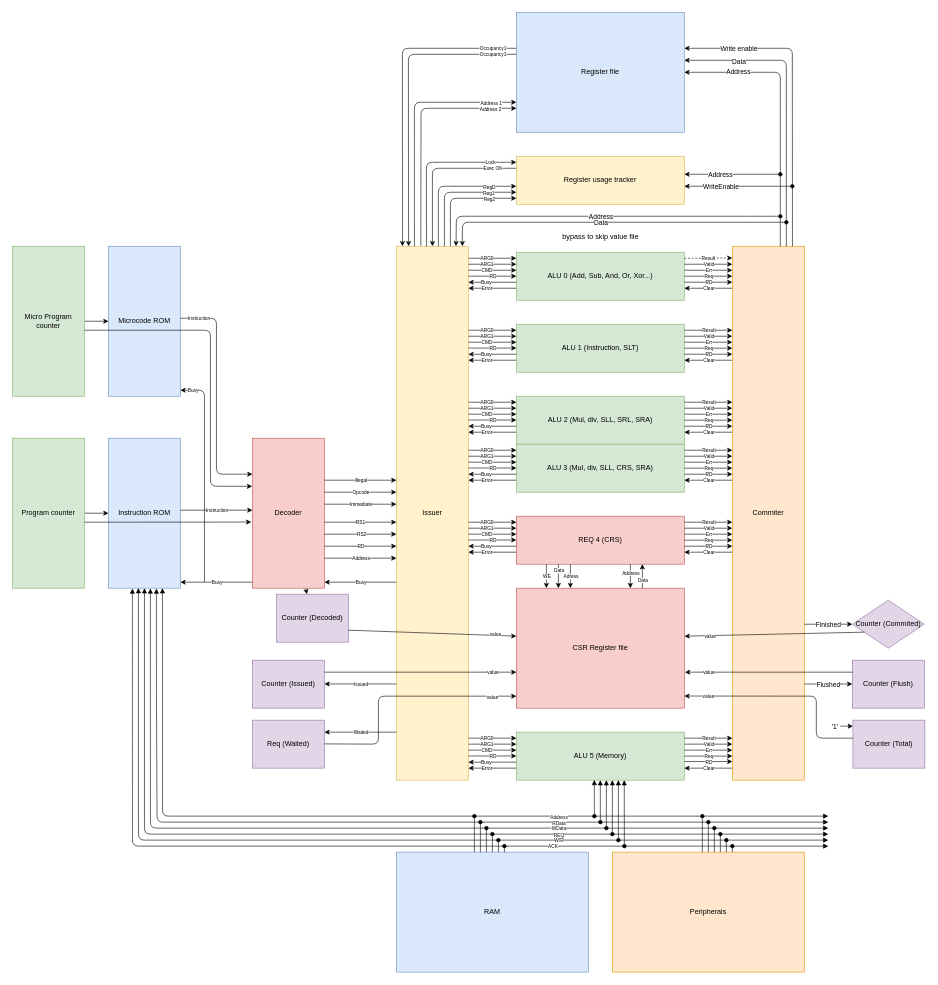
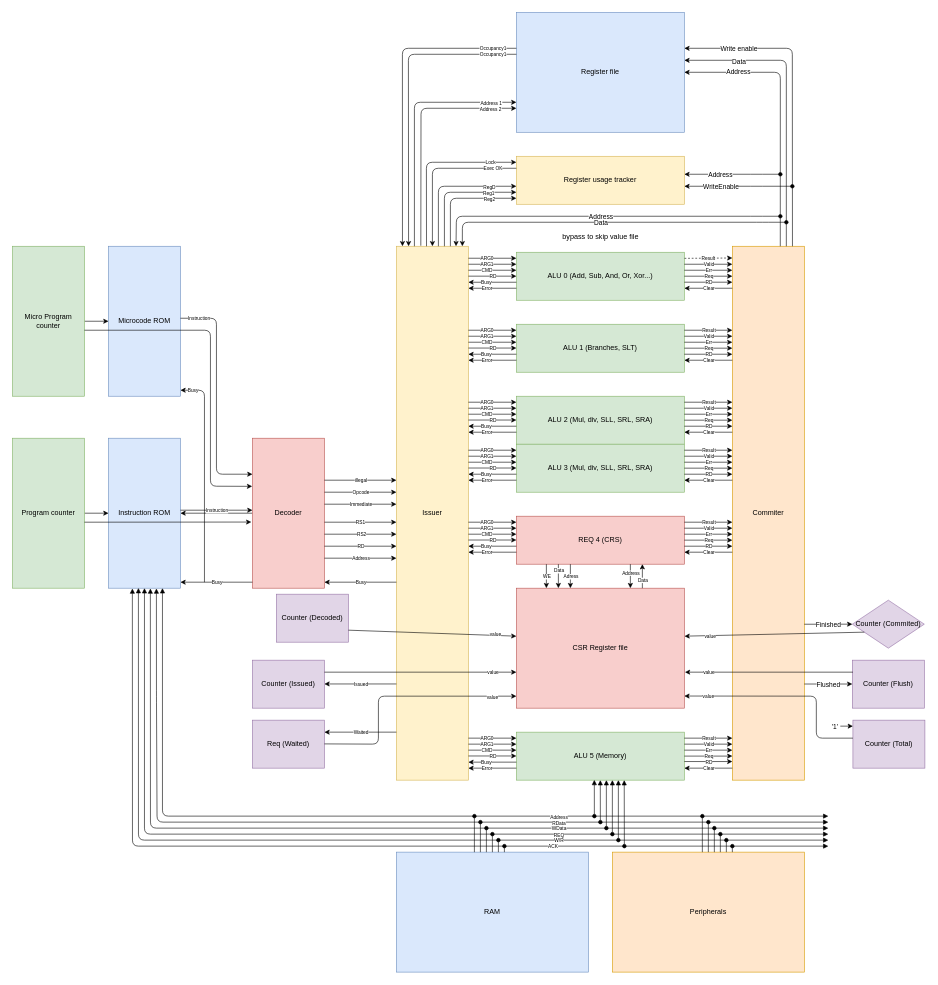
(600, 348) -> (600, 348)
(600, 468) -> (600, 468)
(306, 589) -> (185, 513)
